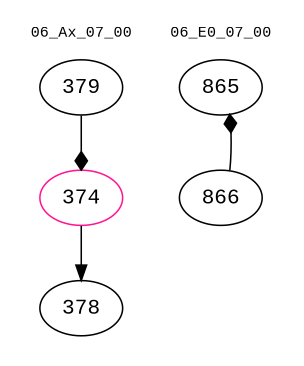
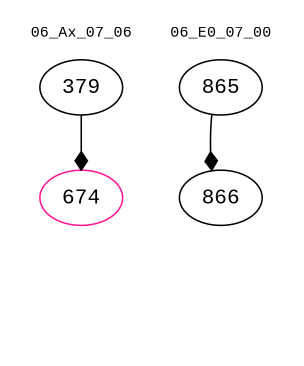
(82, 33) -> (82, 33)
(231, 152) -> (211, 133)
(81, 198) -> (81, 198)
(81, 308) -> none
